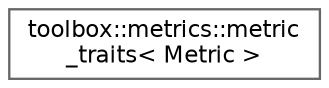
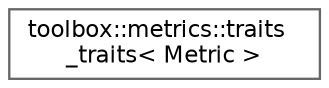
(165, 44) -> (165, 44)
